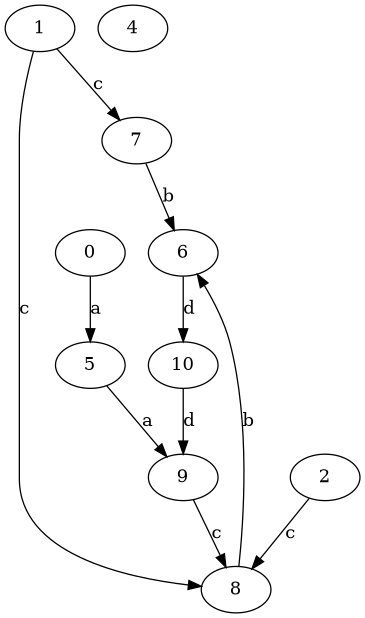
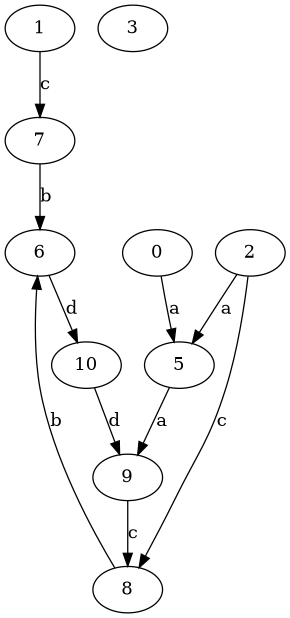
(133, 28) -> (133, 28)
none -> (218, 303)
(19, 373) -> none
